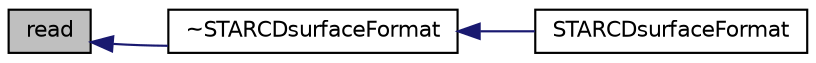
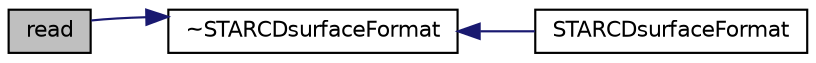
(141, 45) -> (119, 18)
